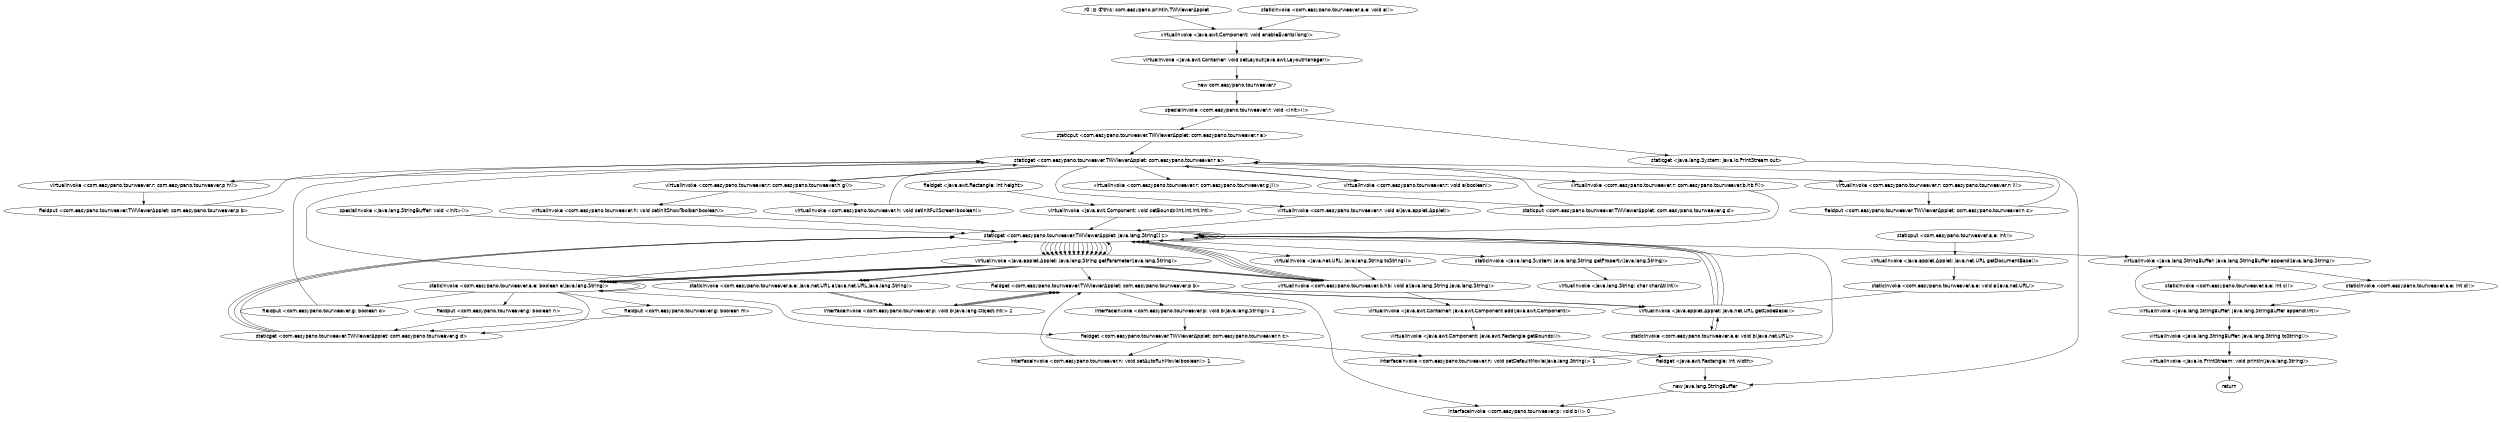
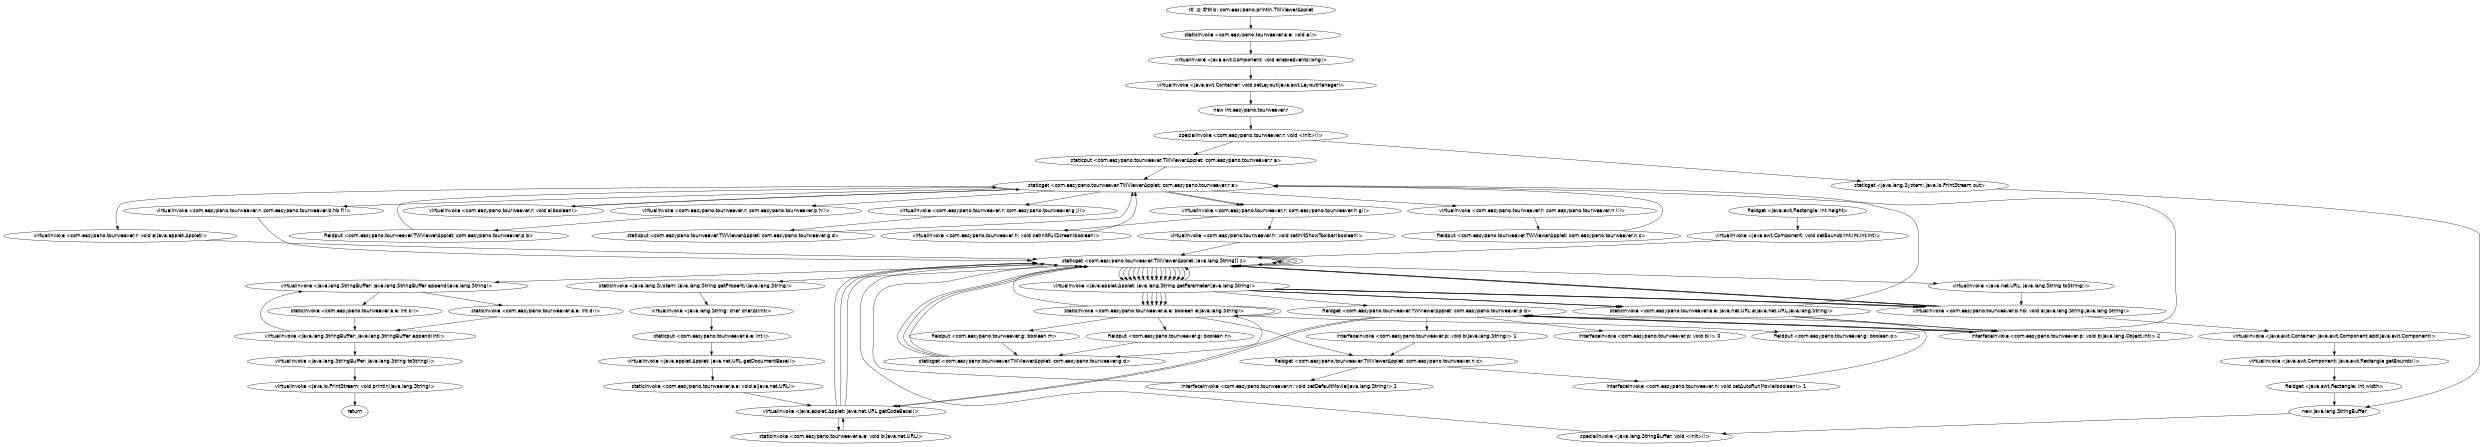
(1190, 22) -> (1251, 21)
(1237, 85) -> (1251, 111)
none -> (712, 322)
(1618, 398) -> (2008, 424)
